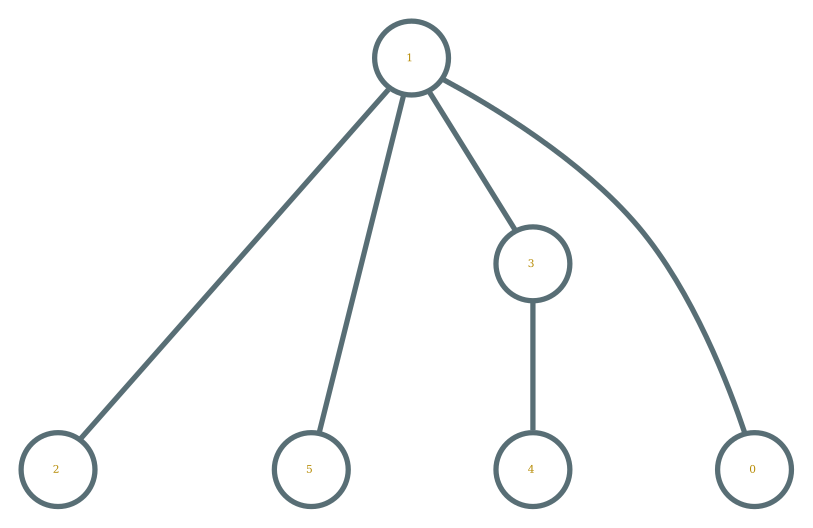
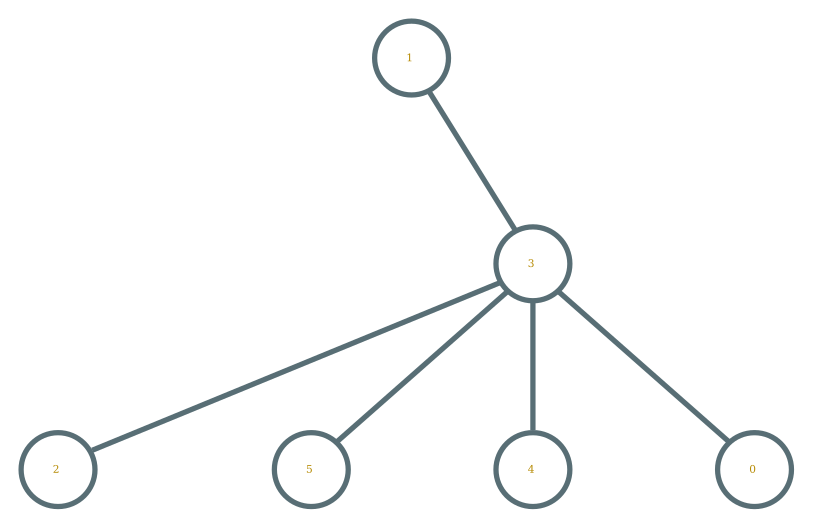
(634, 223) -> (644, 367)
(362, 263) -> (422, 367)
(234, 265) -> (296, 366)
